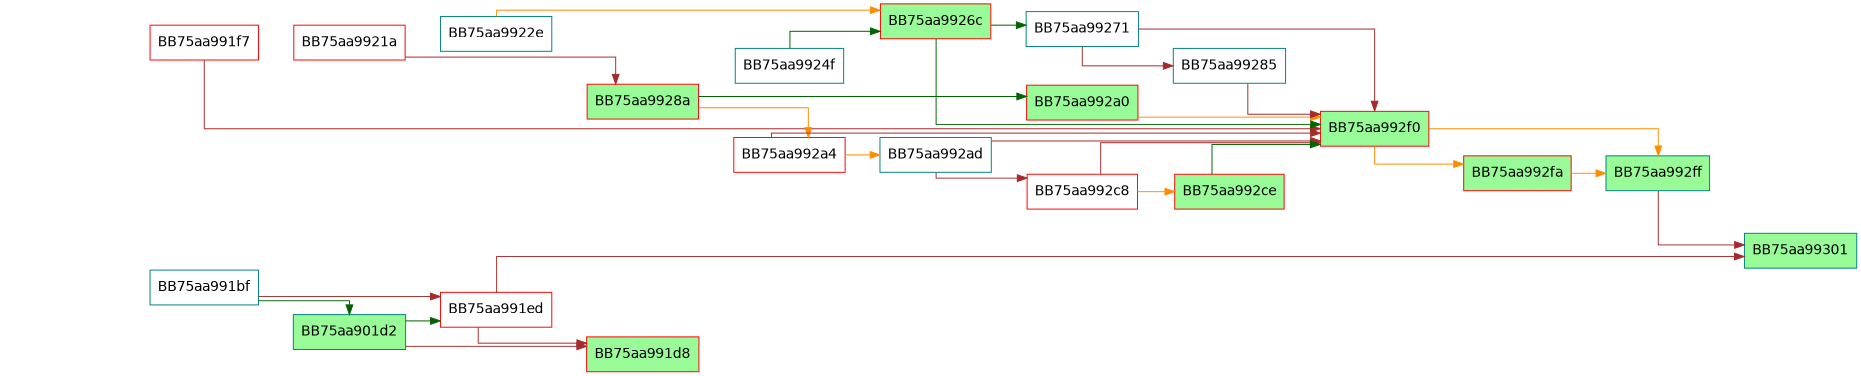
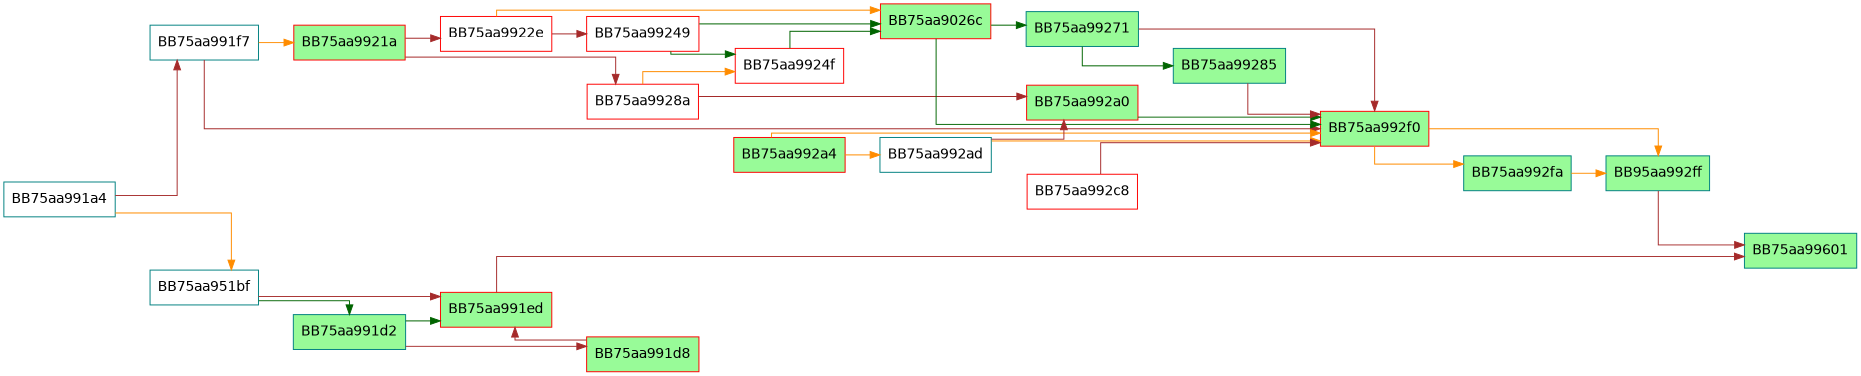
(936, 21) -> (936, 21)
(1082, 29) -> (1082, 29)
(496, 34) -> (496, 34)
none -> (643, 34)
none -> (418, 38)
(204, 43) -> (204, 43)
none -> (271, 43)
(349, 43) -> (349, 43)
(789, 66) -> (789, 66)
(1113, 66) -> (1113, 66)
(1229, 66) -> (1229, 66)
(858, 96) -> (858, 96)
(643, 102) -> (643, 102)
(764, 108) -> (678, 72)
(1224, 117) -> (1224, 117)
(1039, 133) -> (1039, 133)
(1087, 141) -> (1087, 141)
(789, 155) -> (789, 155)
(1517, 173) -> (1517, 173)
(1658, 173) -> (1658, 173)
(974, 178) -> (1032, 139)
(1229, 192) -> none
none -> (60, 199)
(1801, 251) -> (1801, 251)
(204, 288) -> (204, 288)
(496, 310) -> (496, 310)
(349, 332) -> (349, 332)
(520, 343) -> (549, 340)
